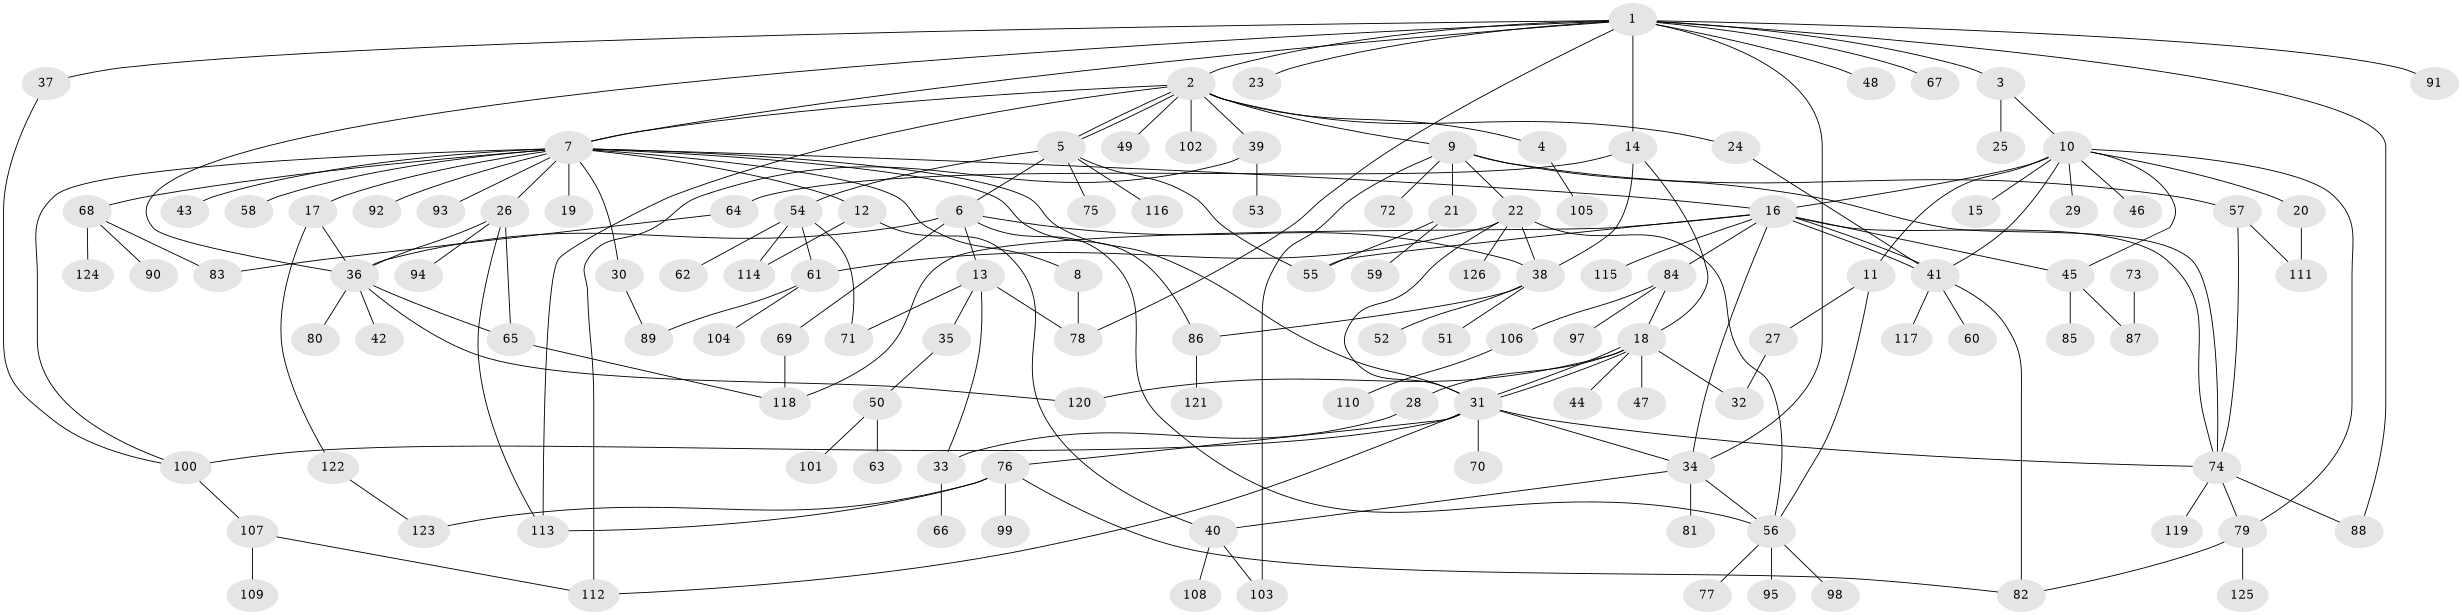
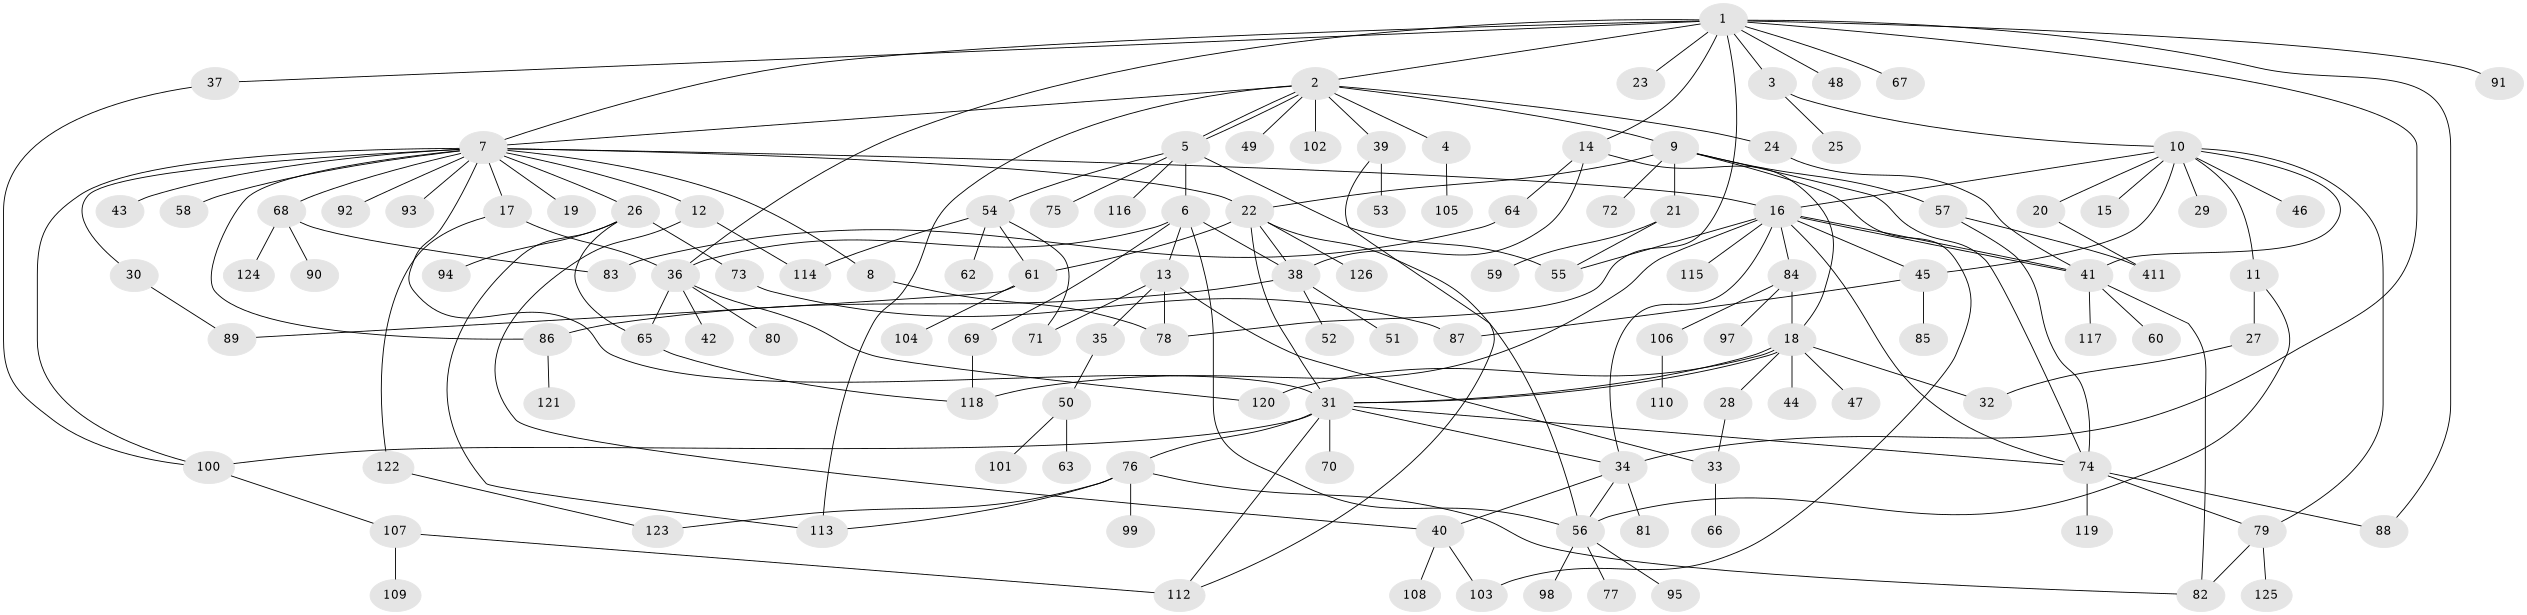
none -> (926, 163)
(438, 241) -> (688, 244)
(2301, 276) -> (2155, 276)
